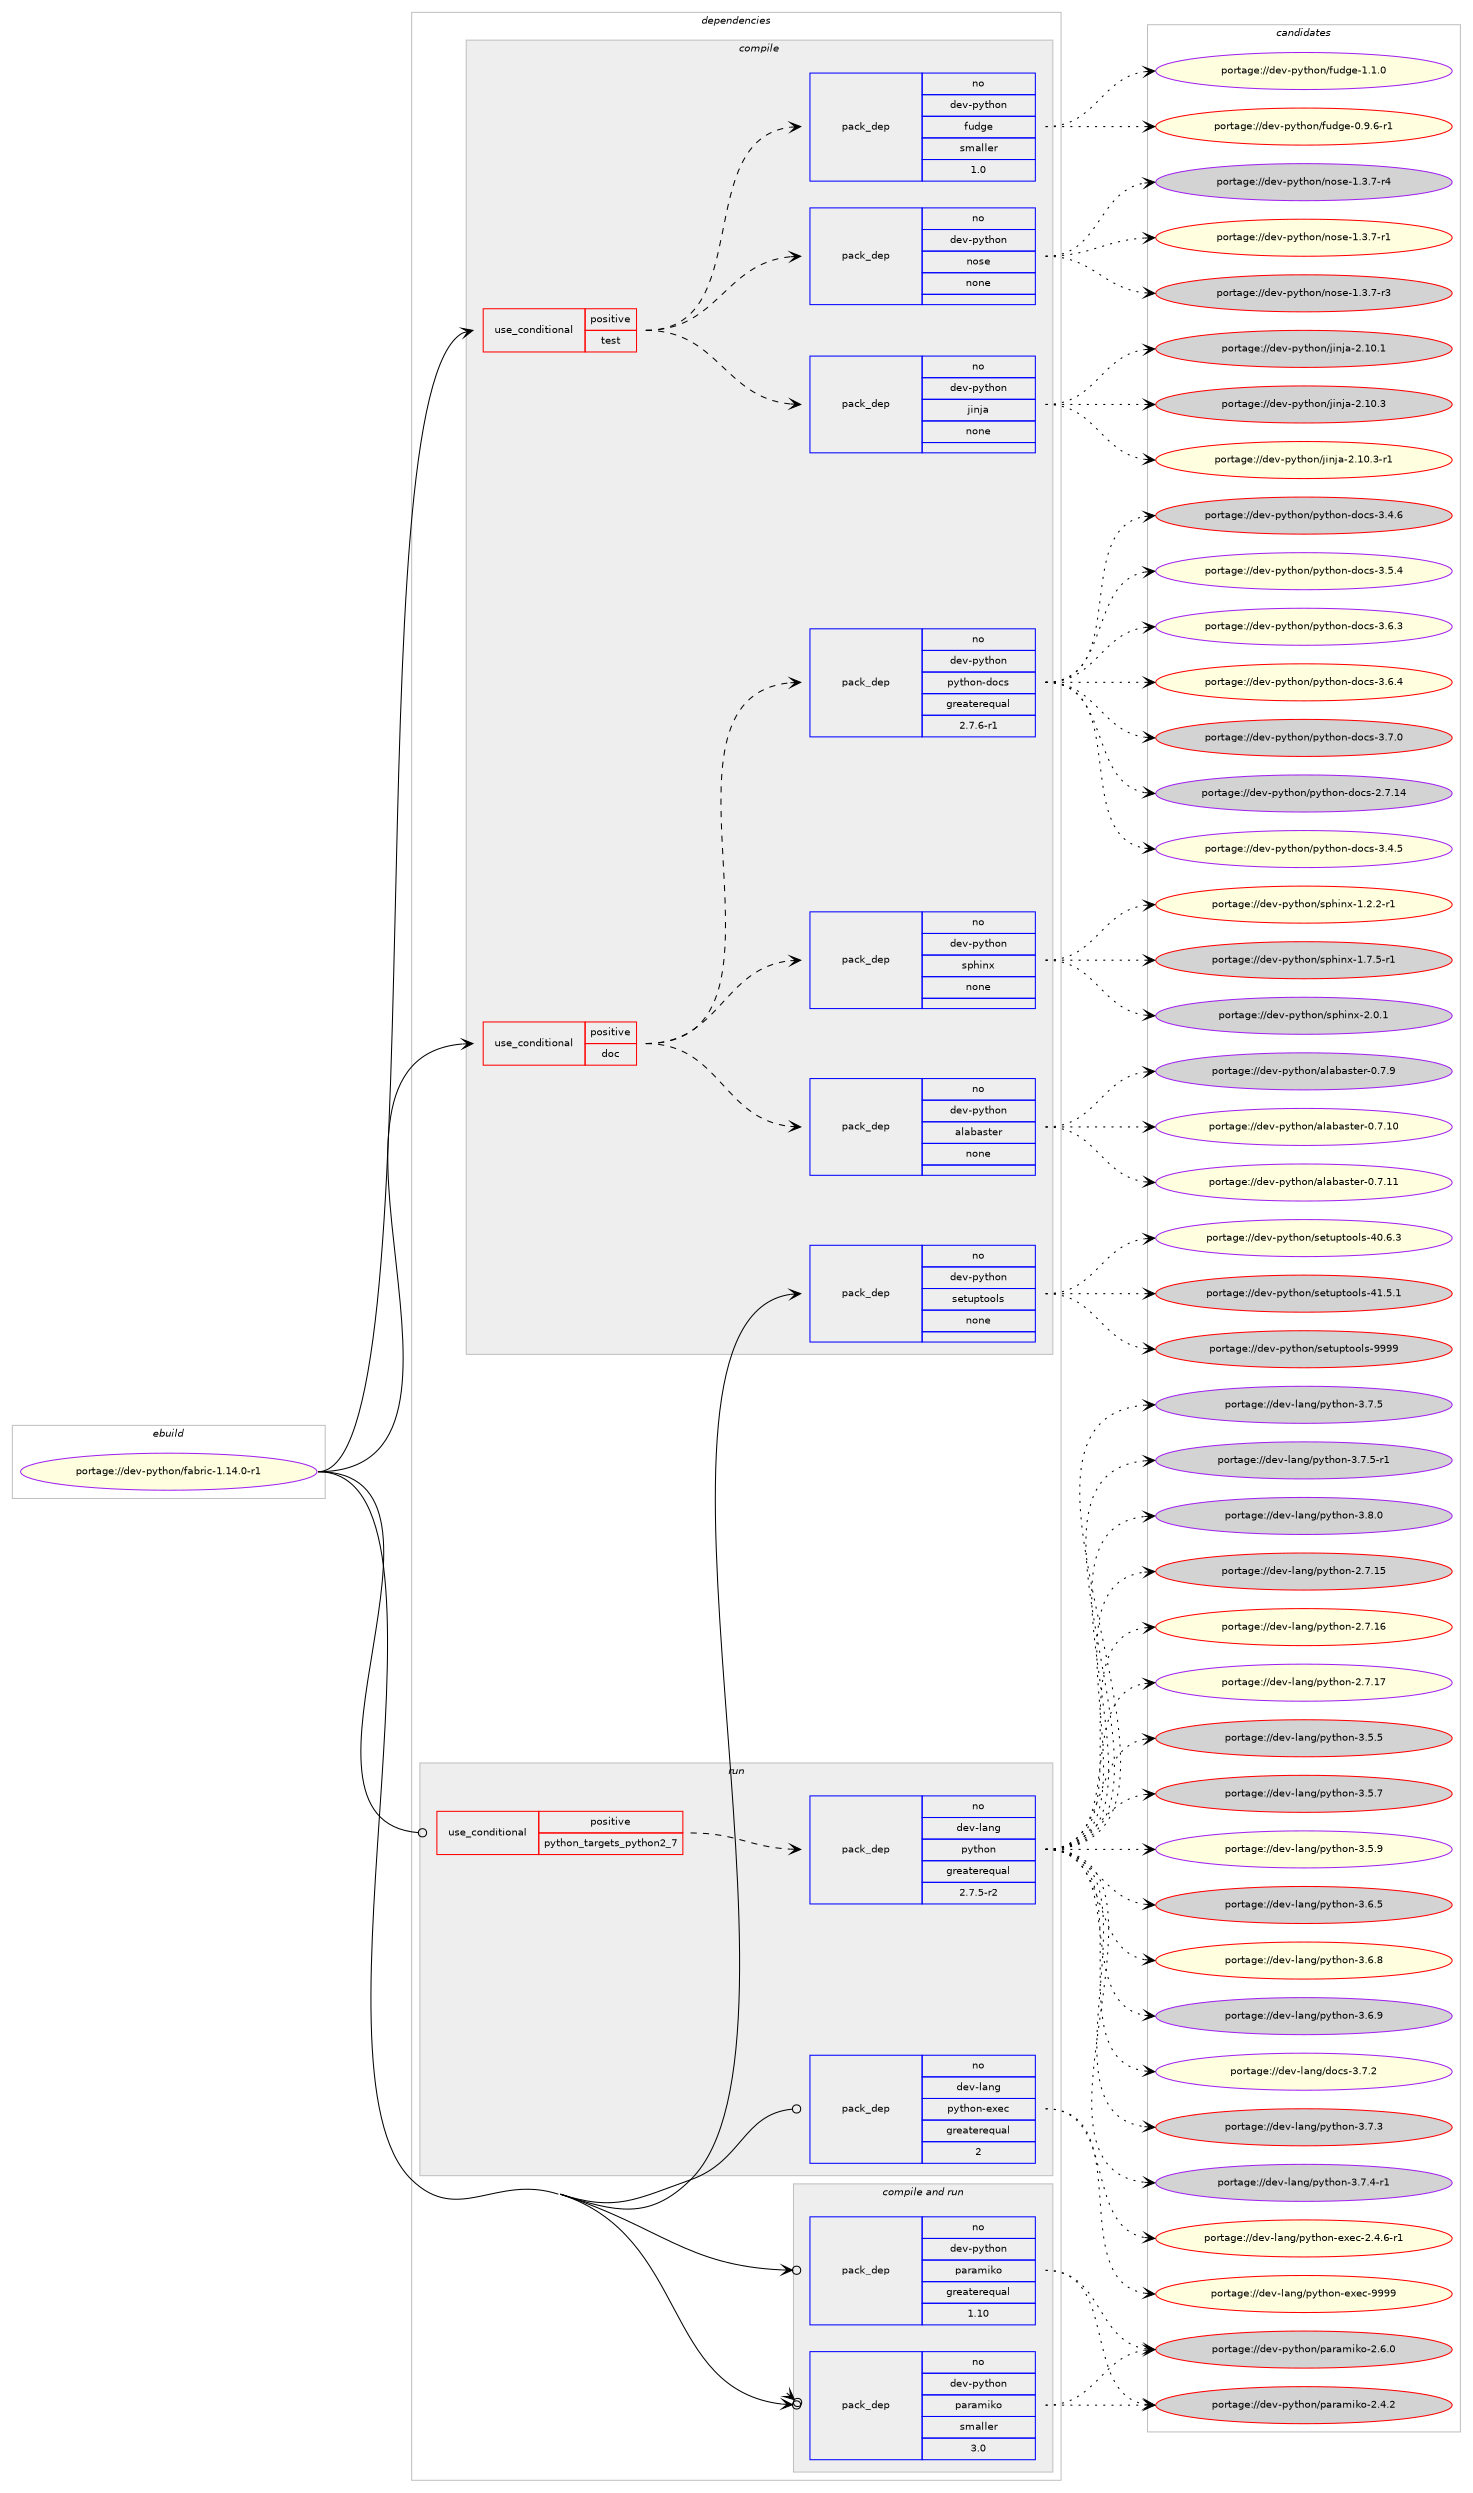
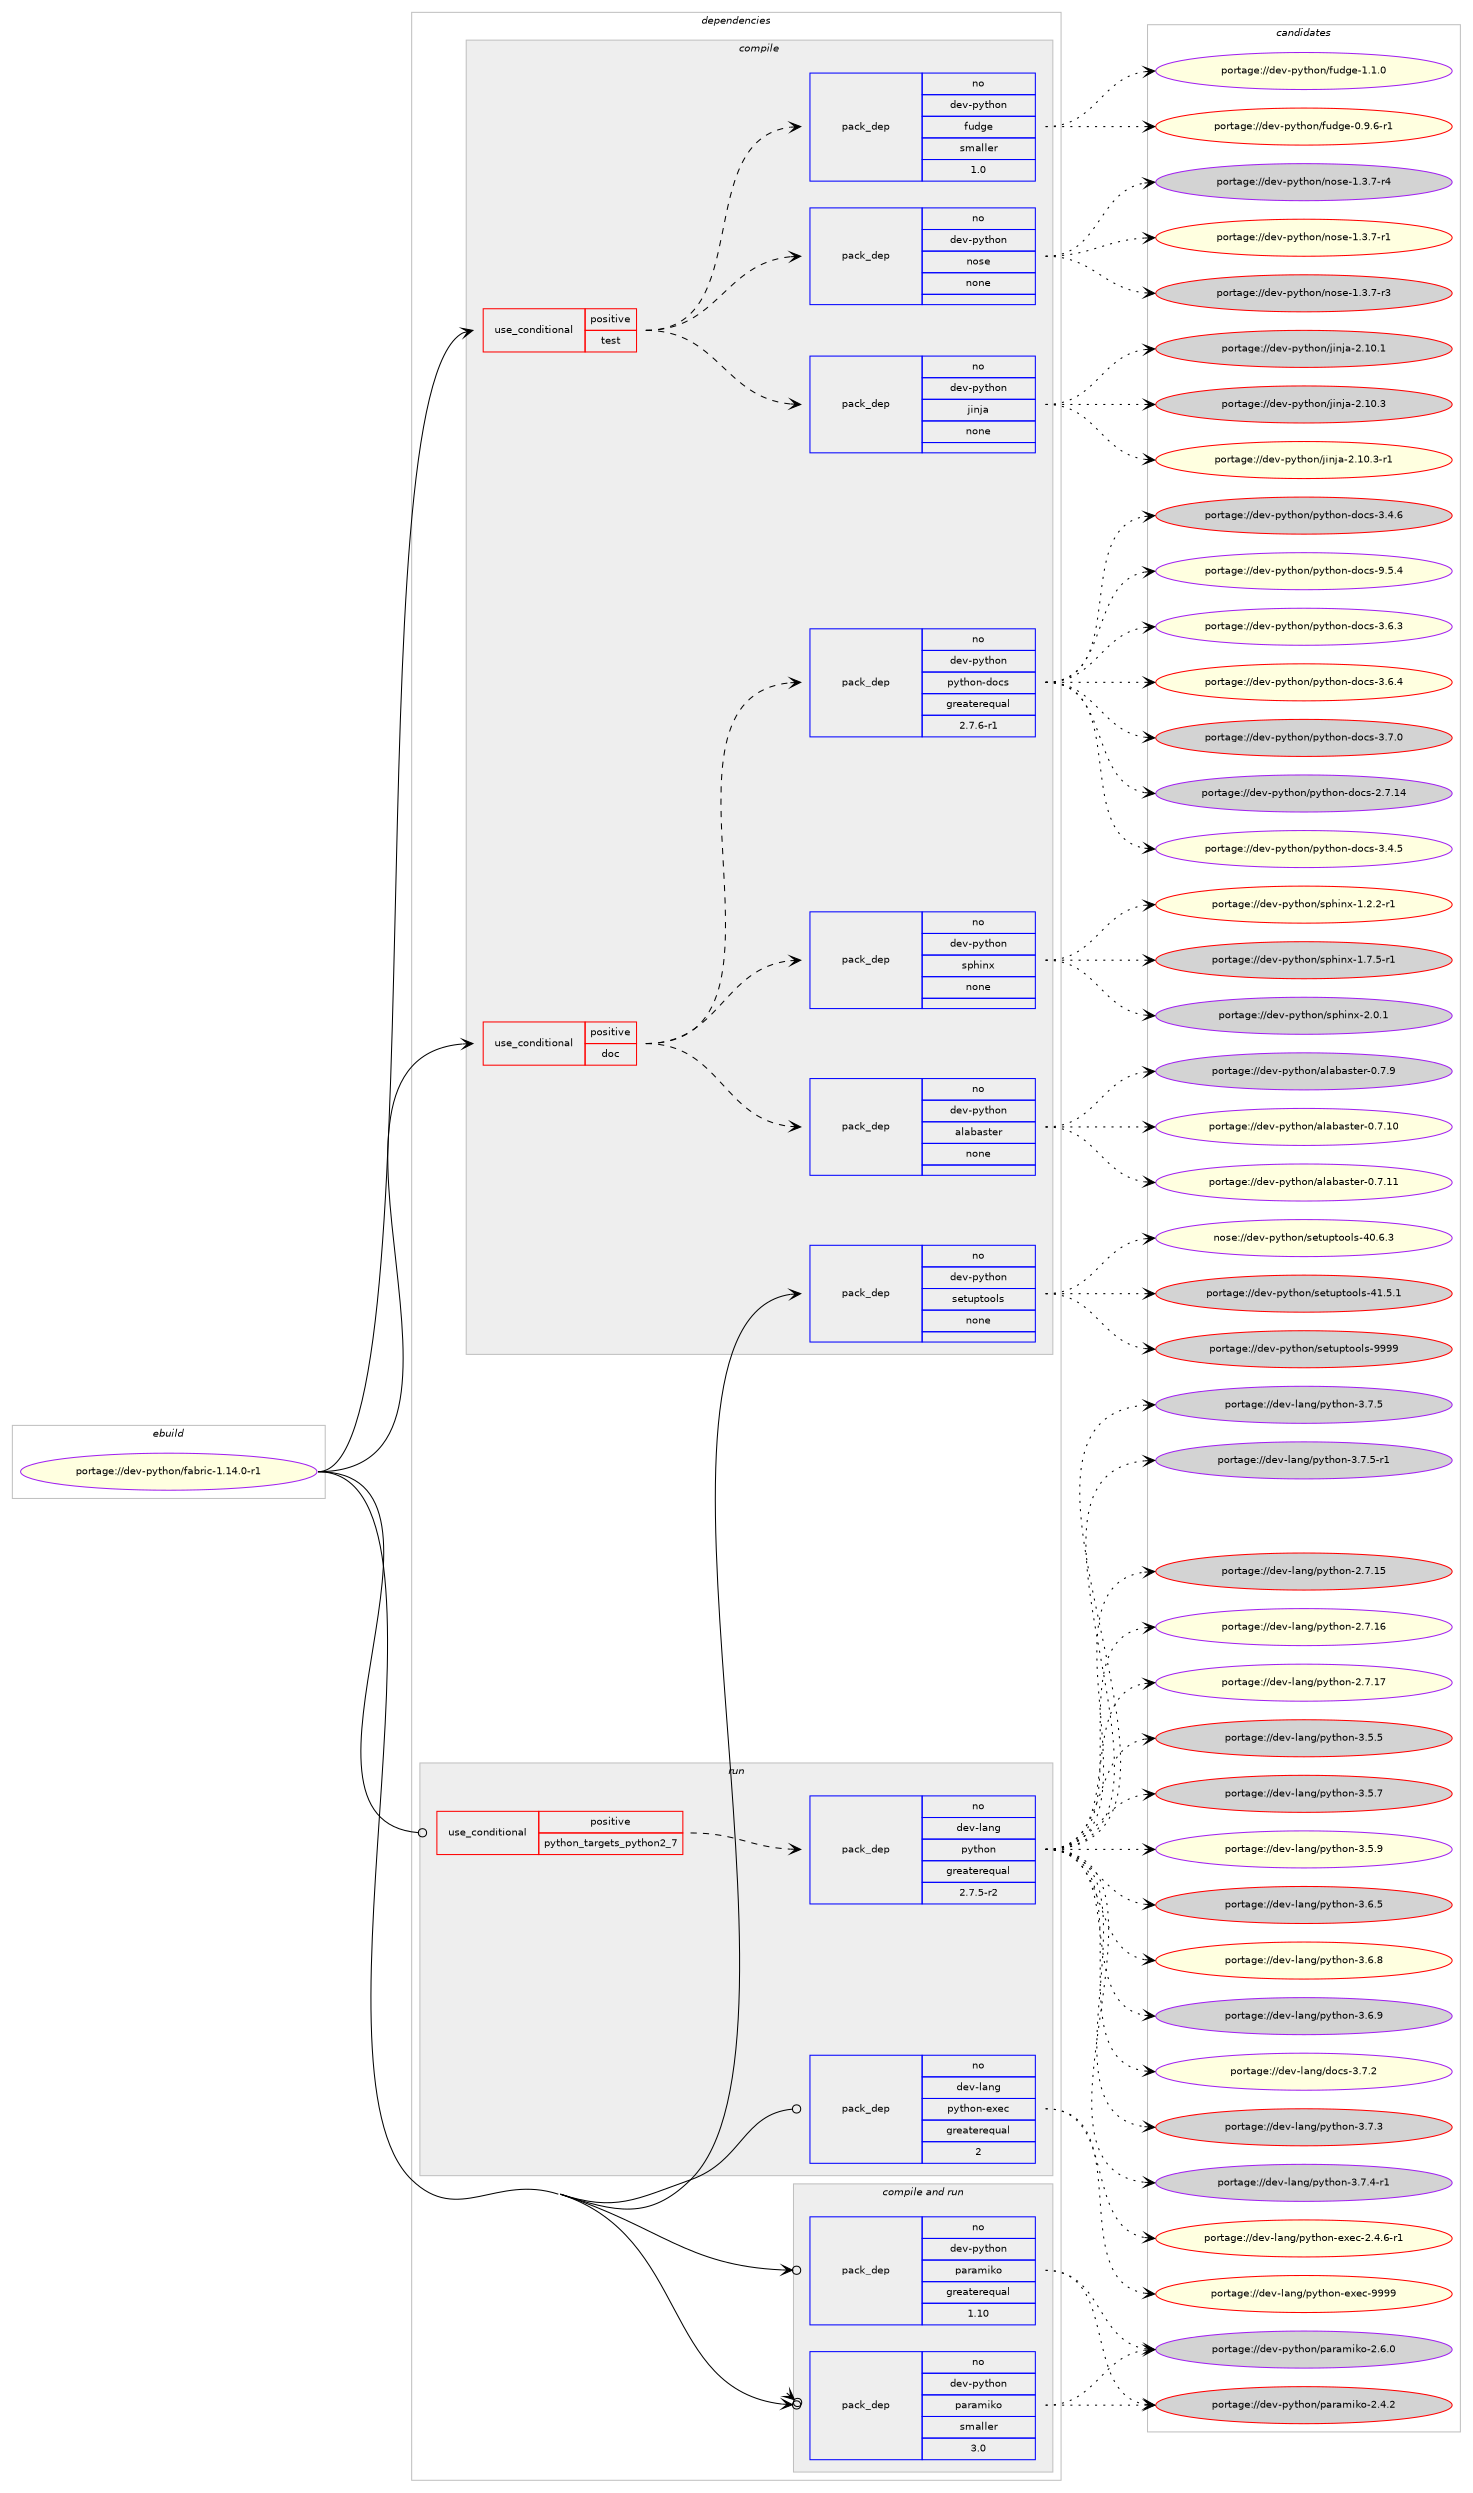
(1304, 571) -> (1304, 571)
(1304, 1238) -> (1304, 1238)
(1304, 1516) -> none
(1304, 1627) -> (1304, 1627)
(1304, 2350) -> (1304, 2350)
